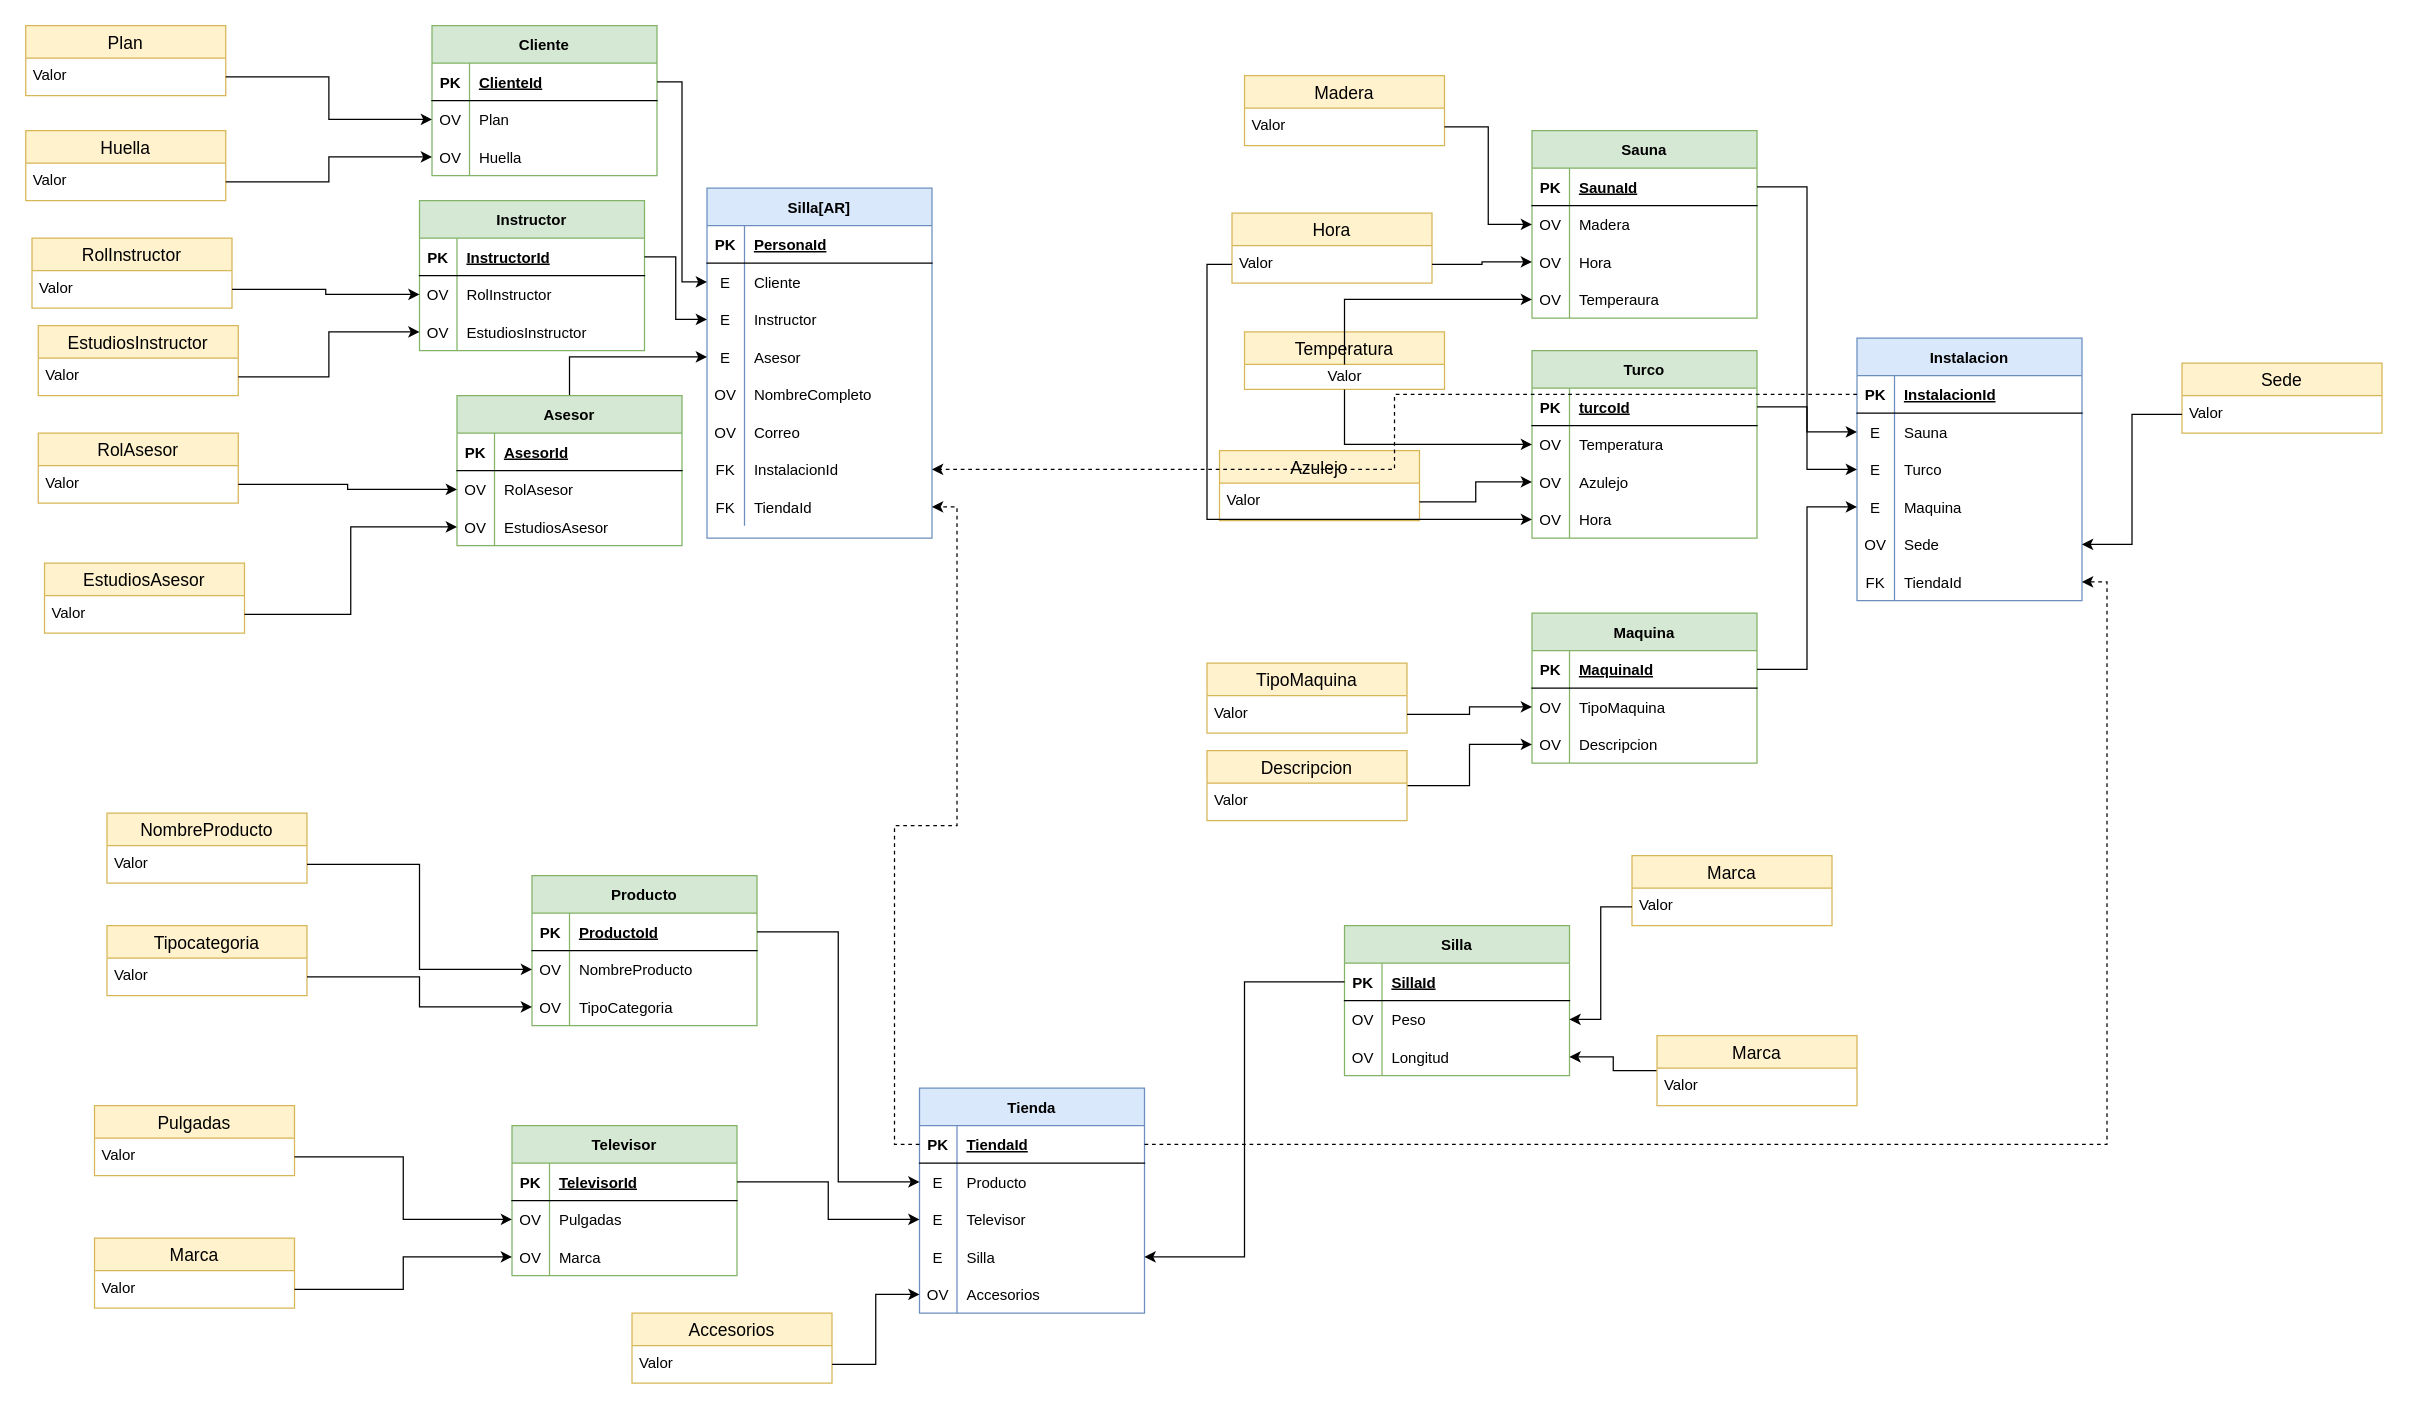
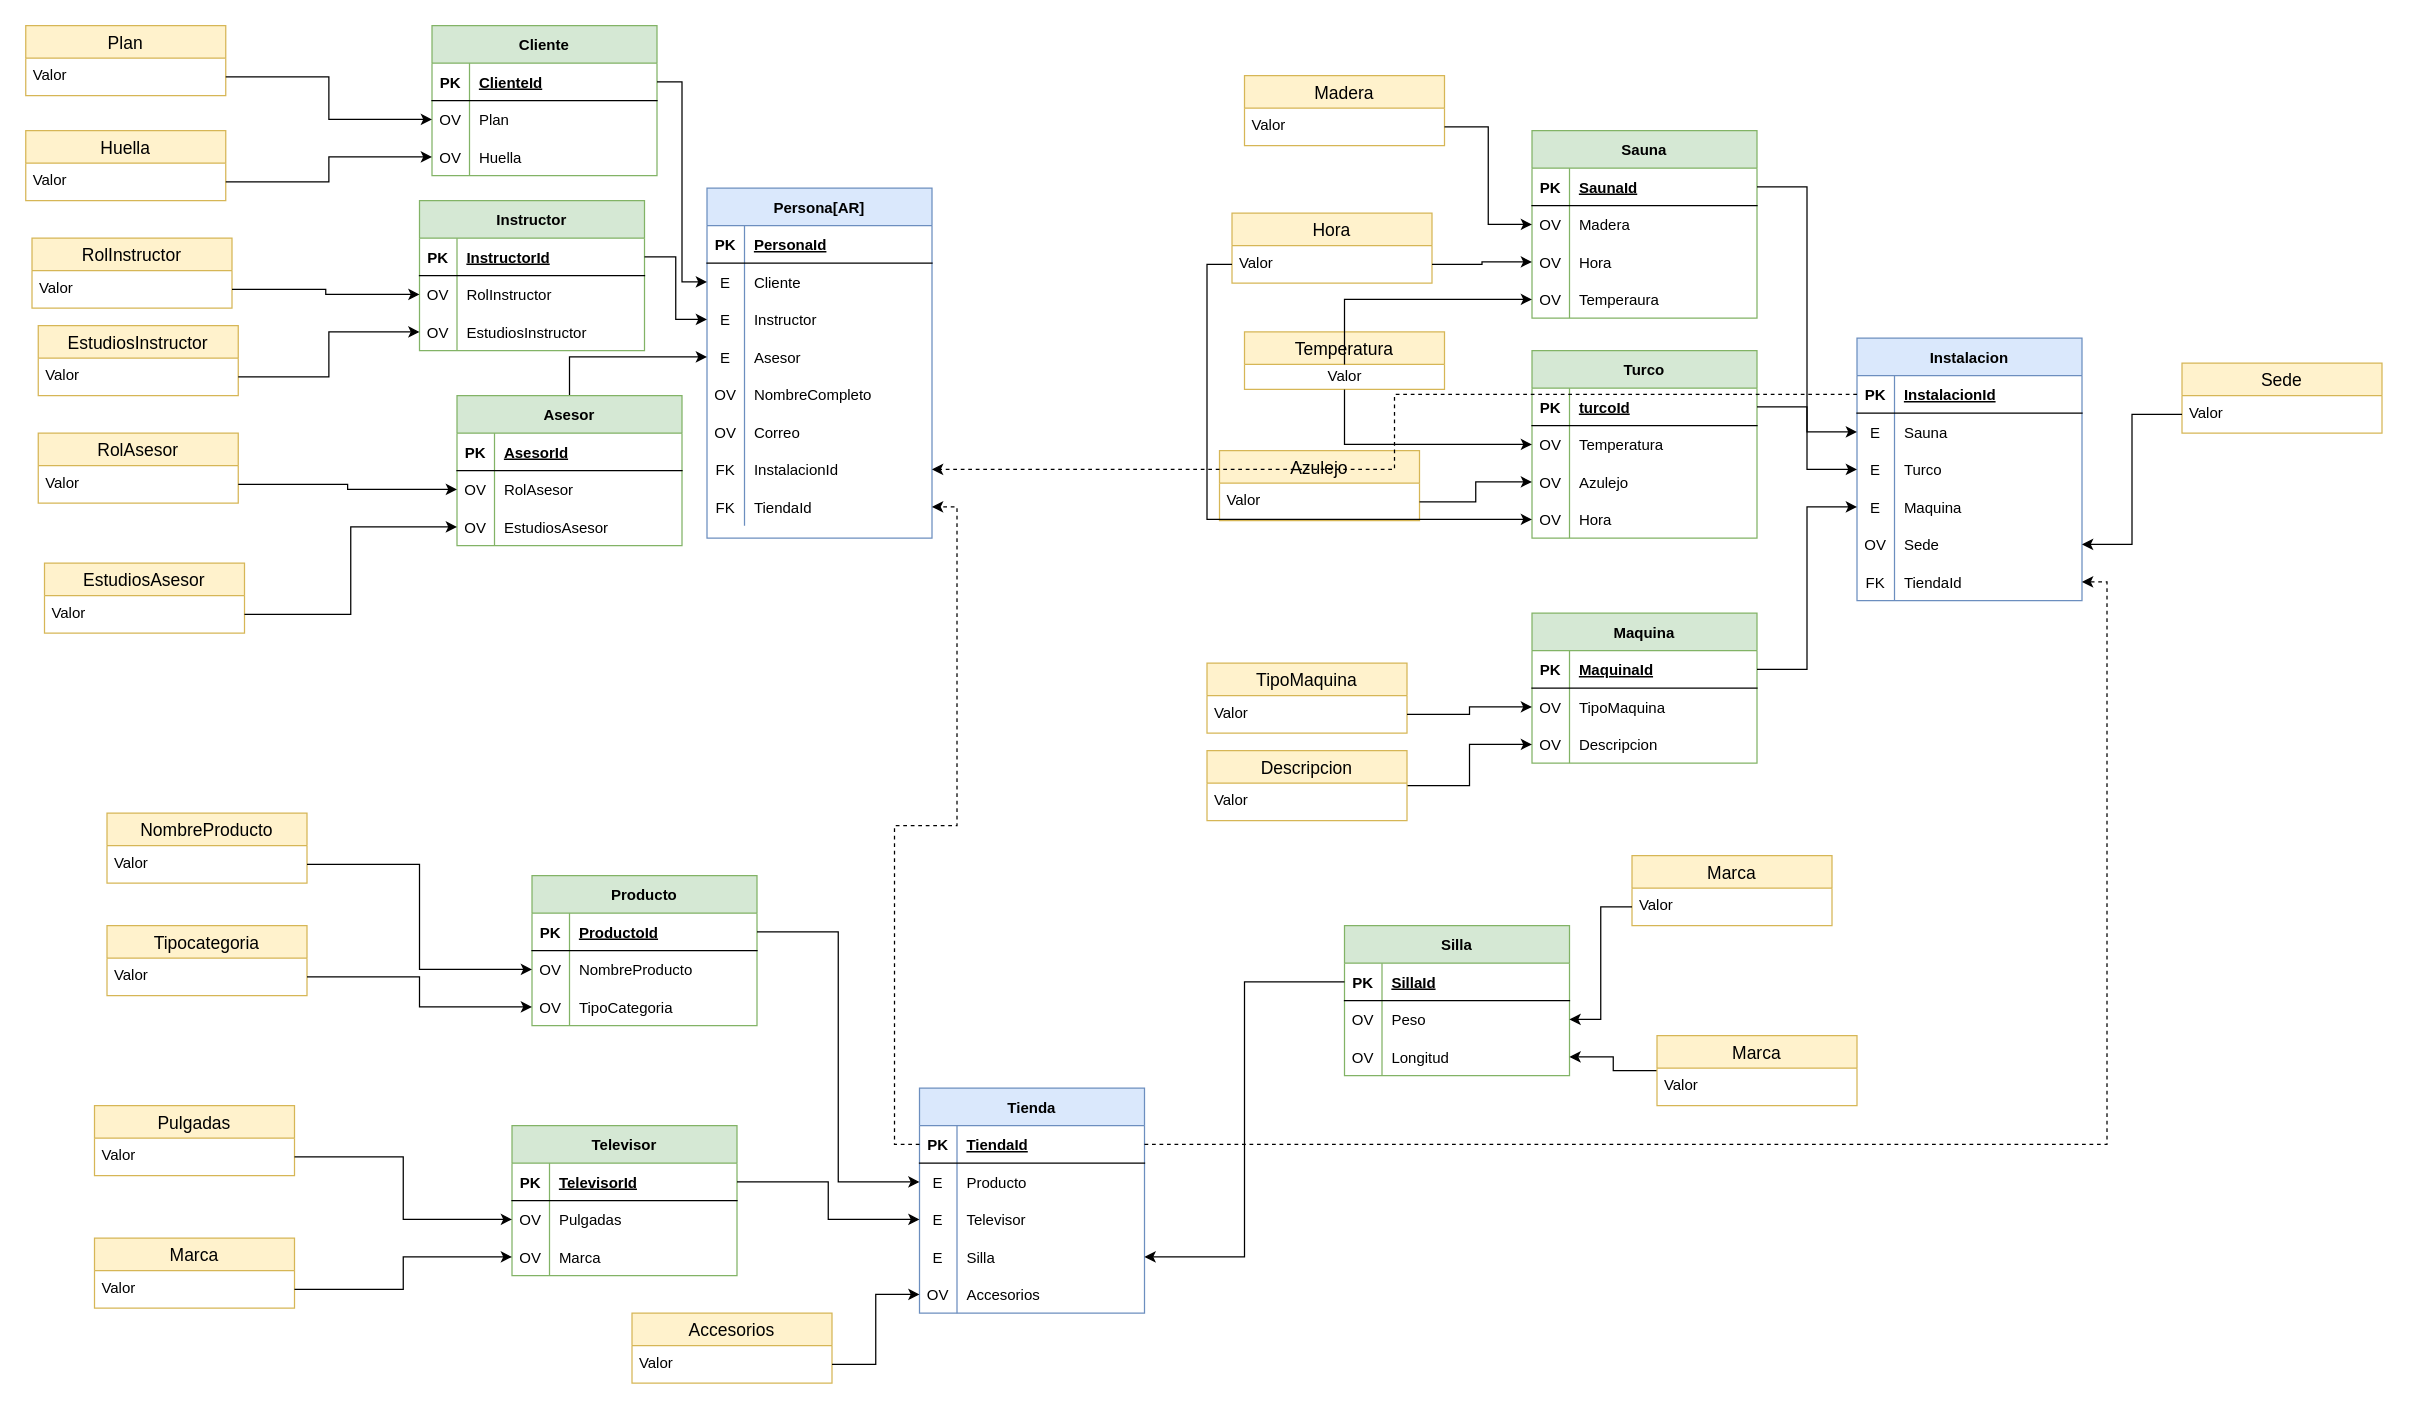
(819, 208) -> (819, 208)
